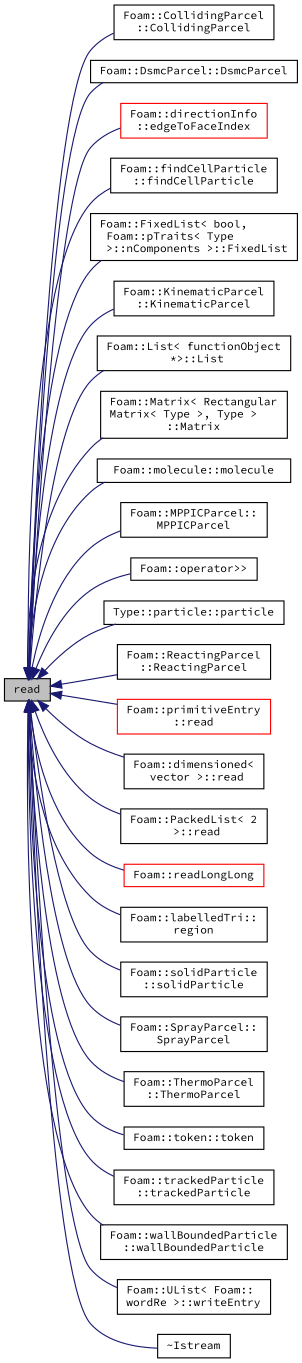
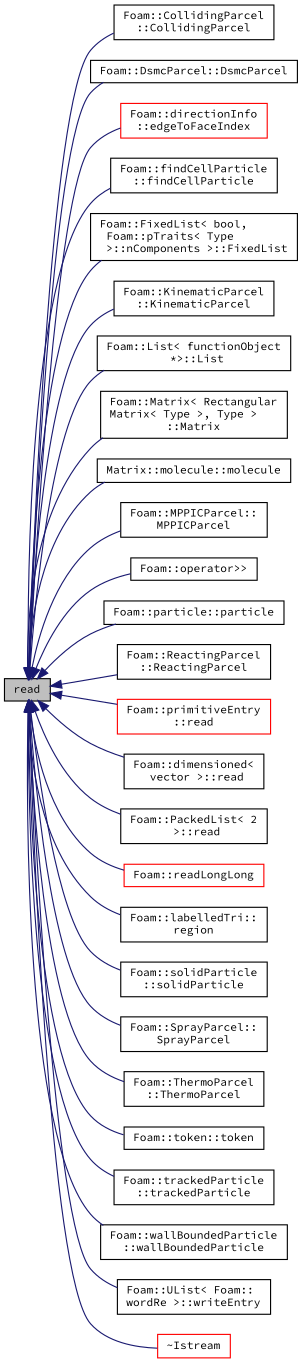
(194, 471) -> (194, 471)
(194, 613) -> (194, 613)
(194, 1346) -> (194, 1346)
